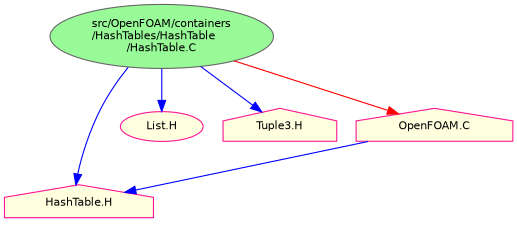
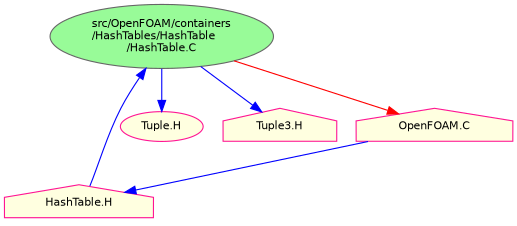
(97, 118) -> (111, 130)
(162, 127) -> (162, 127)
